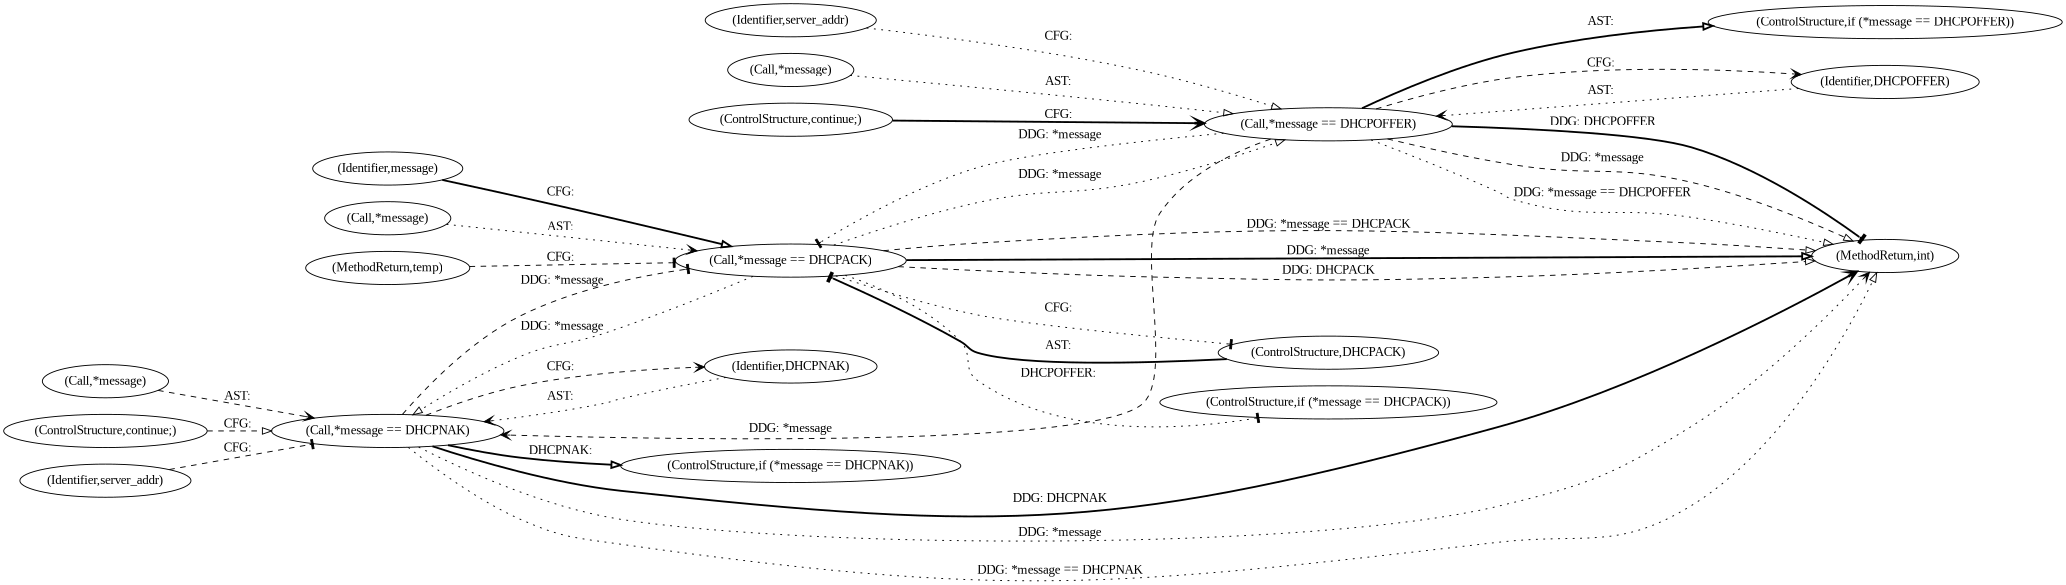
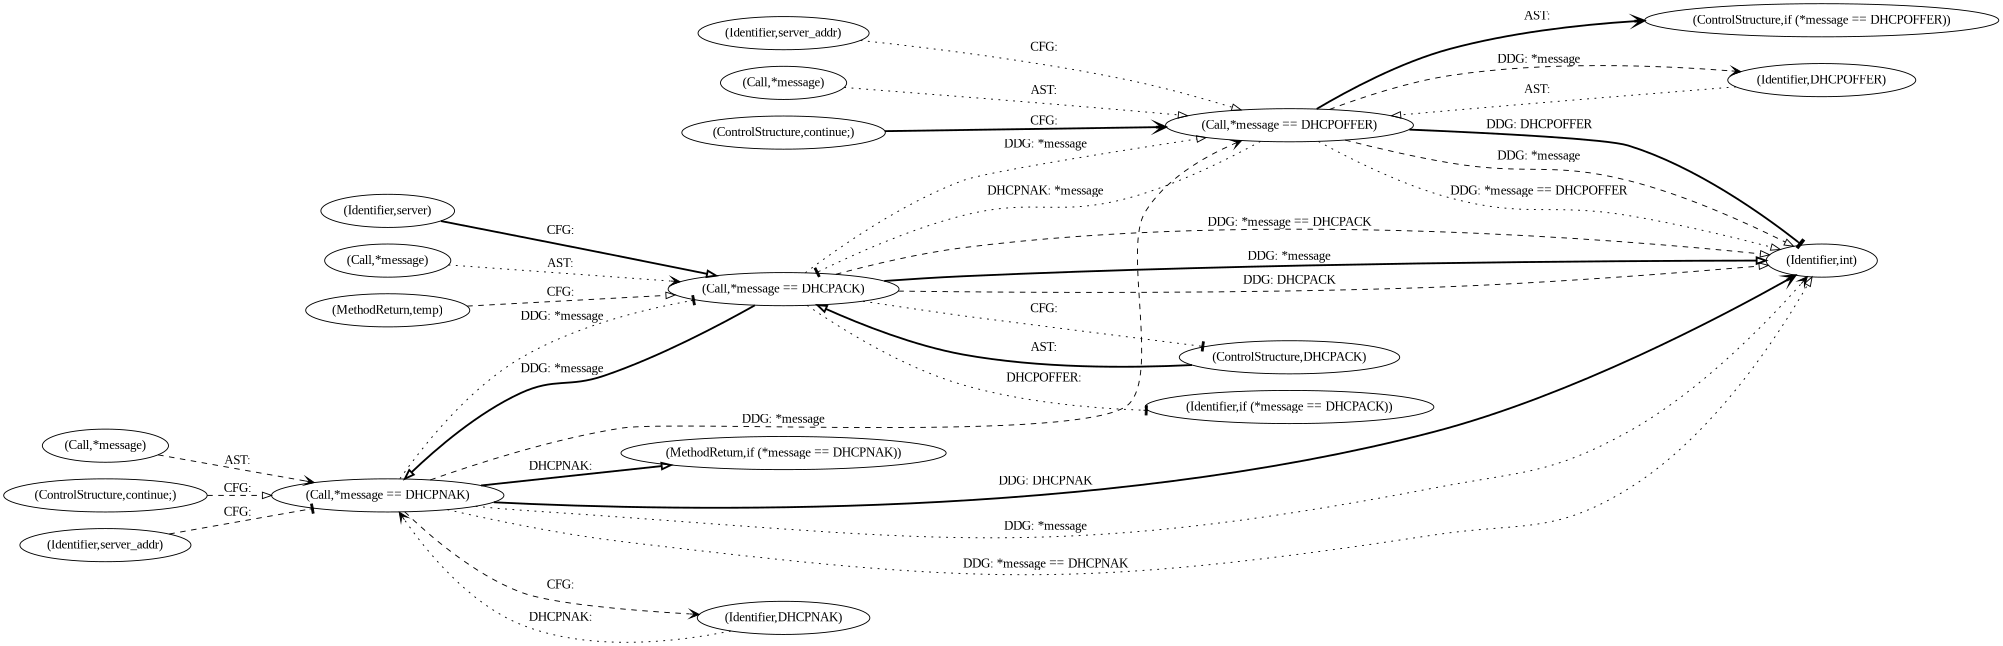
(1528, 49) -> (1470, 44)
(1603, 63) -> (1539, 59)
(1622, 102) -> (1568, 100)
(1060, 135) -> (1046, 191)
(388, 169) -> (388, 211)
(1885, 256) -> (1822, 261)
(570, 265) -> (567, 301)
(528, 312) -> (524, 356)
(585, 339) -> (578, 382)
(1020, 360) -> (1005, 361)
(562, 396) -> (562, 617)
(1328, 402) -> (1290, 407)
(993, 432) -> (931, 427)
(791, 466) -> (784, 453)
